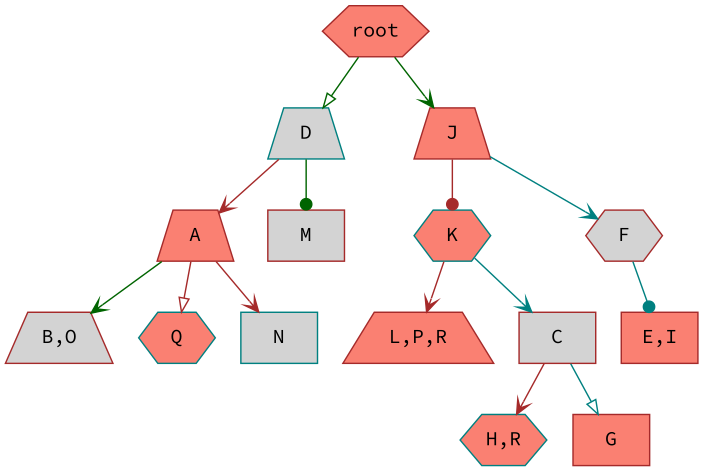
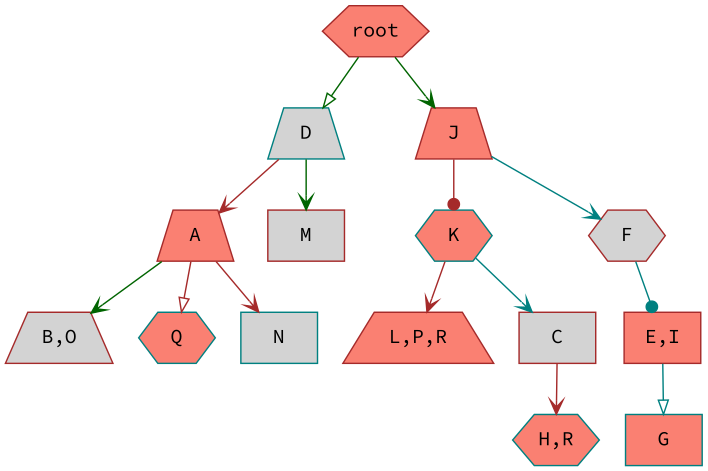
(306, 179) -> (306, 178)
(581, 383) -> (663, 382)
(611, 440) -> (664, 440)
